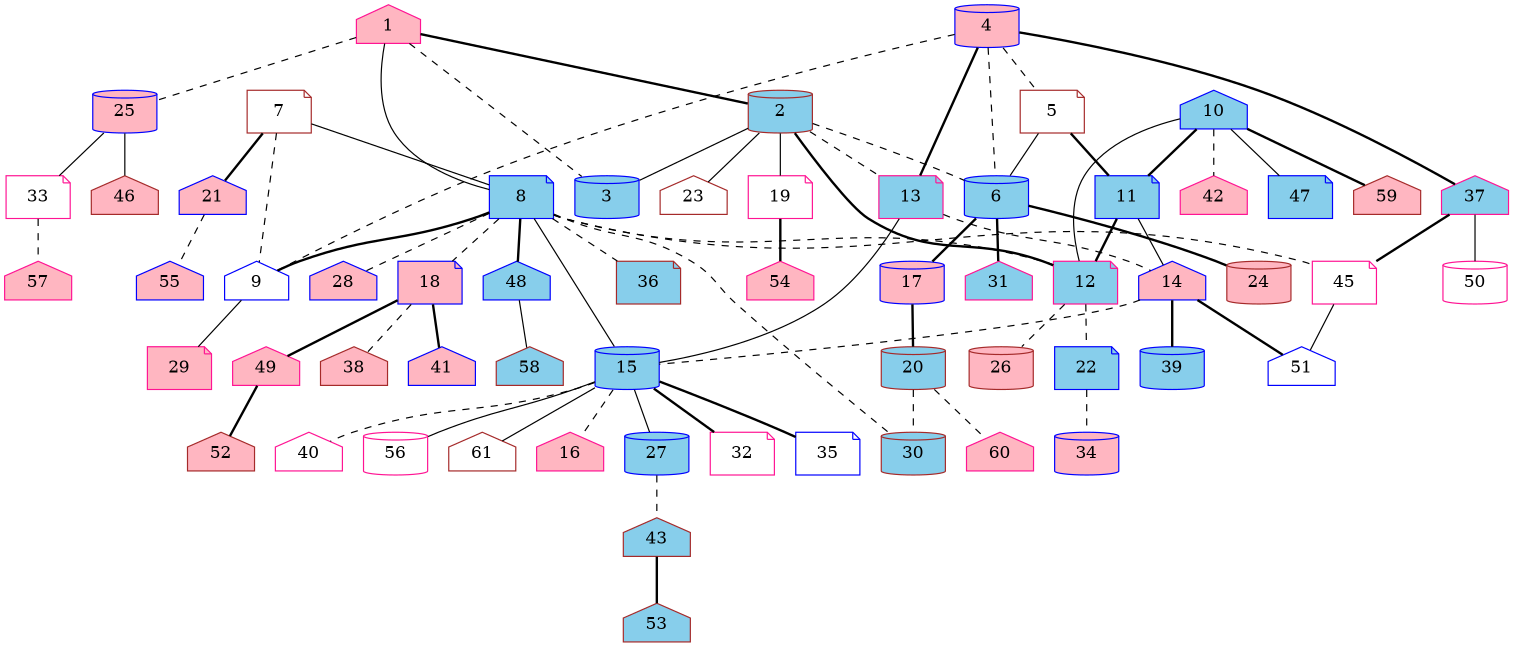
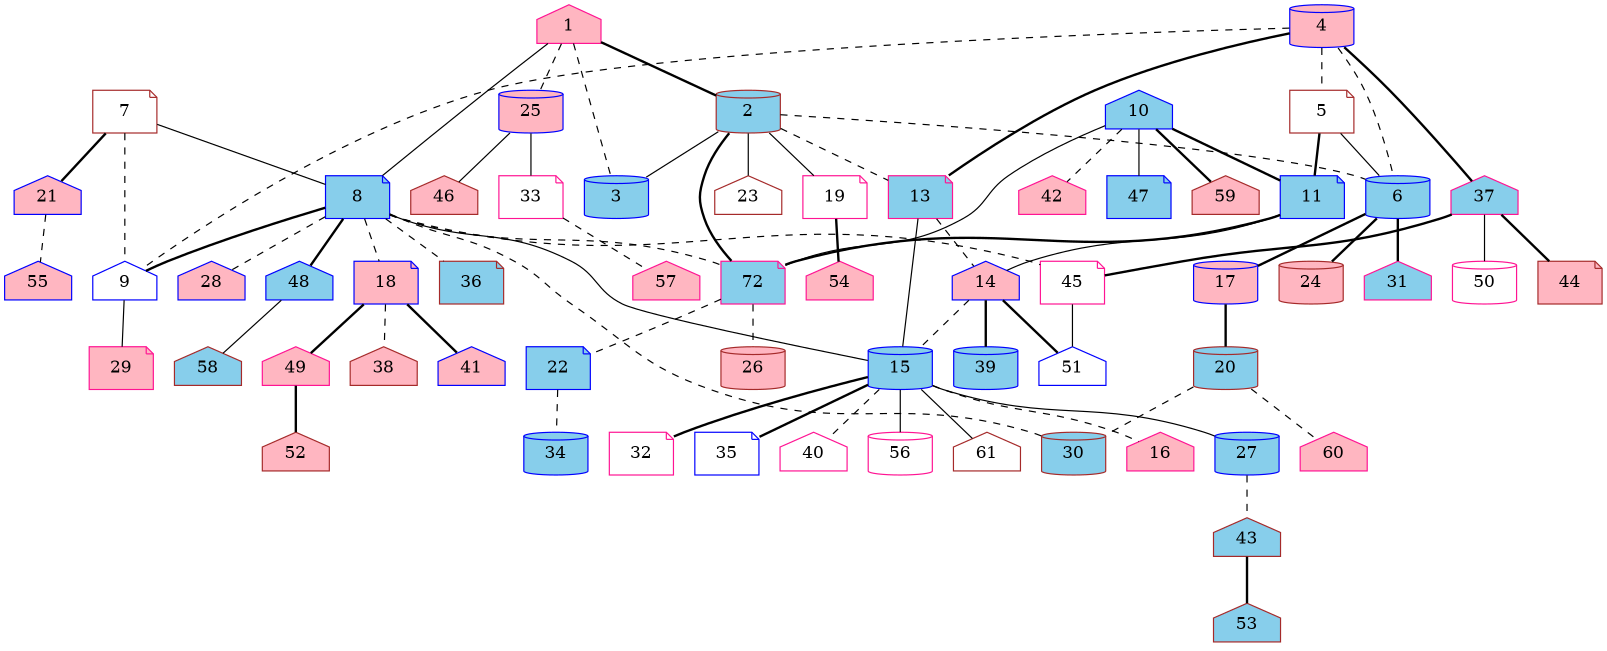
(1086, 283) -> (753, 283)
none -> (1570, 283)
(1087, 454) -> (556, 454)
